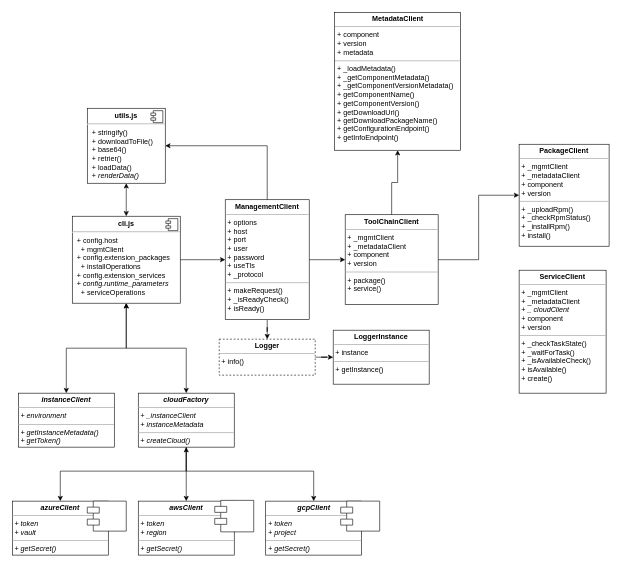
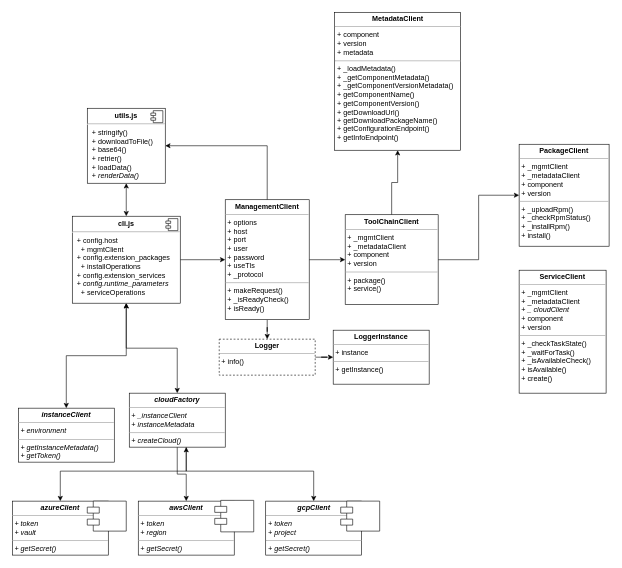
(66, 420) -> (66, 435)
(186, 420) -> (177, 420)
